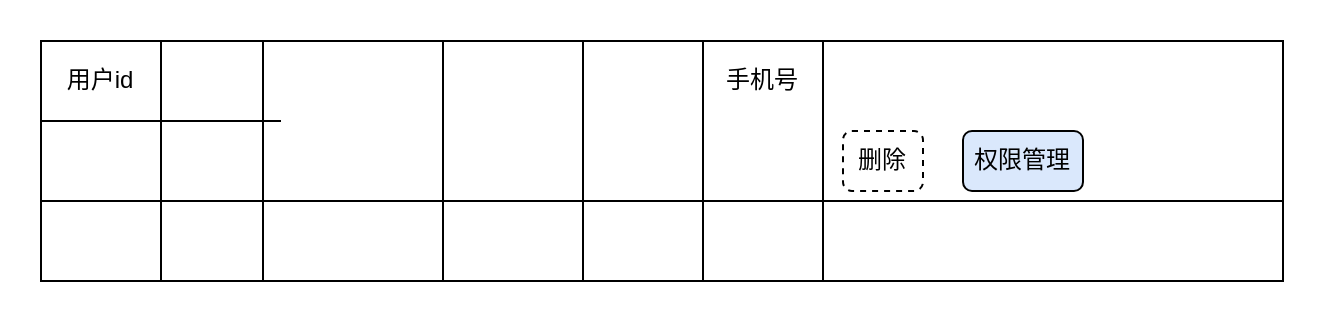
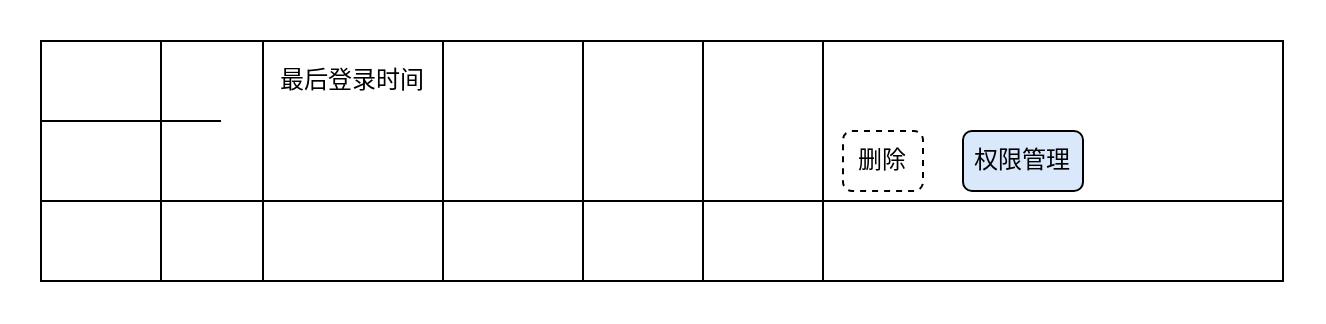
(101, 81) -> none
none -> (353, 81)
(763, 81) -> none
